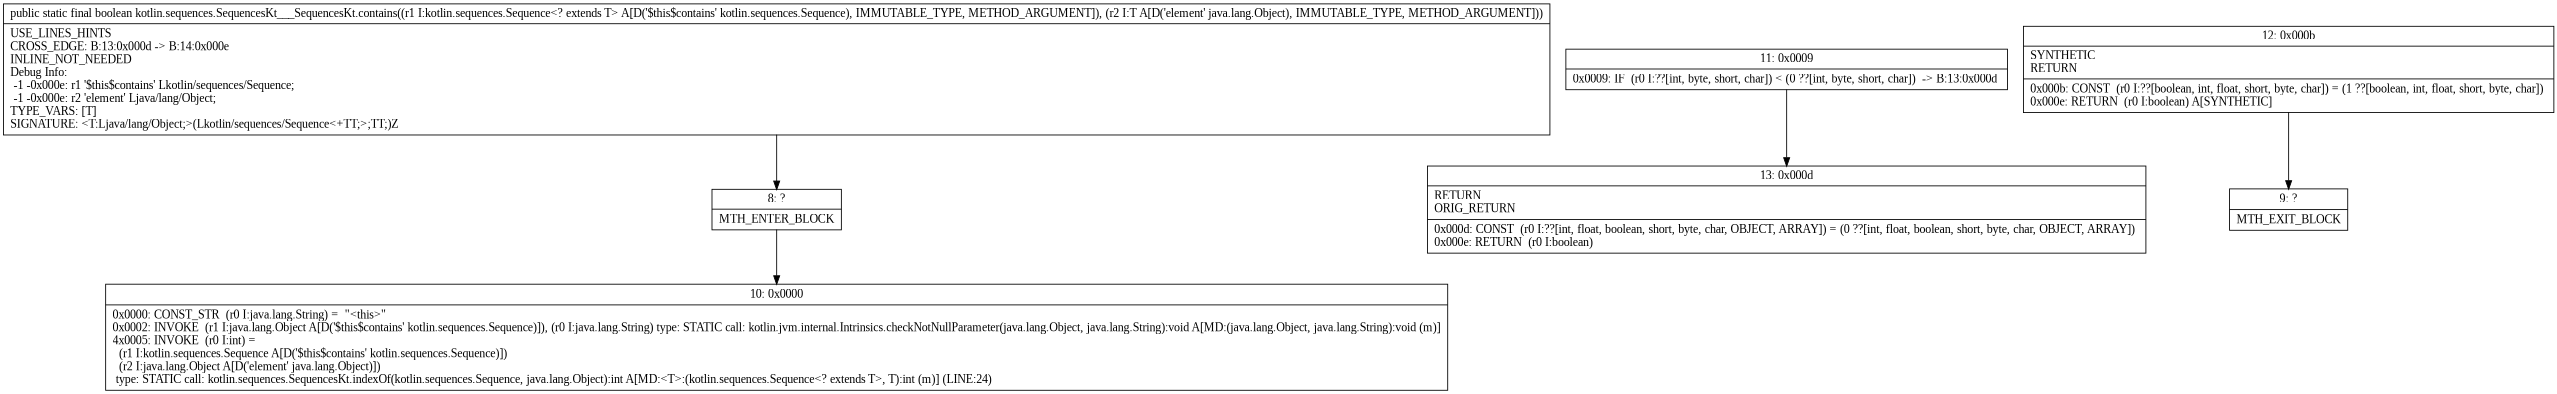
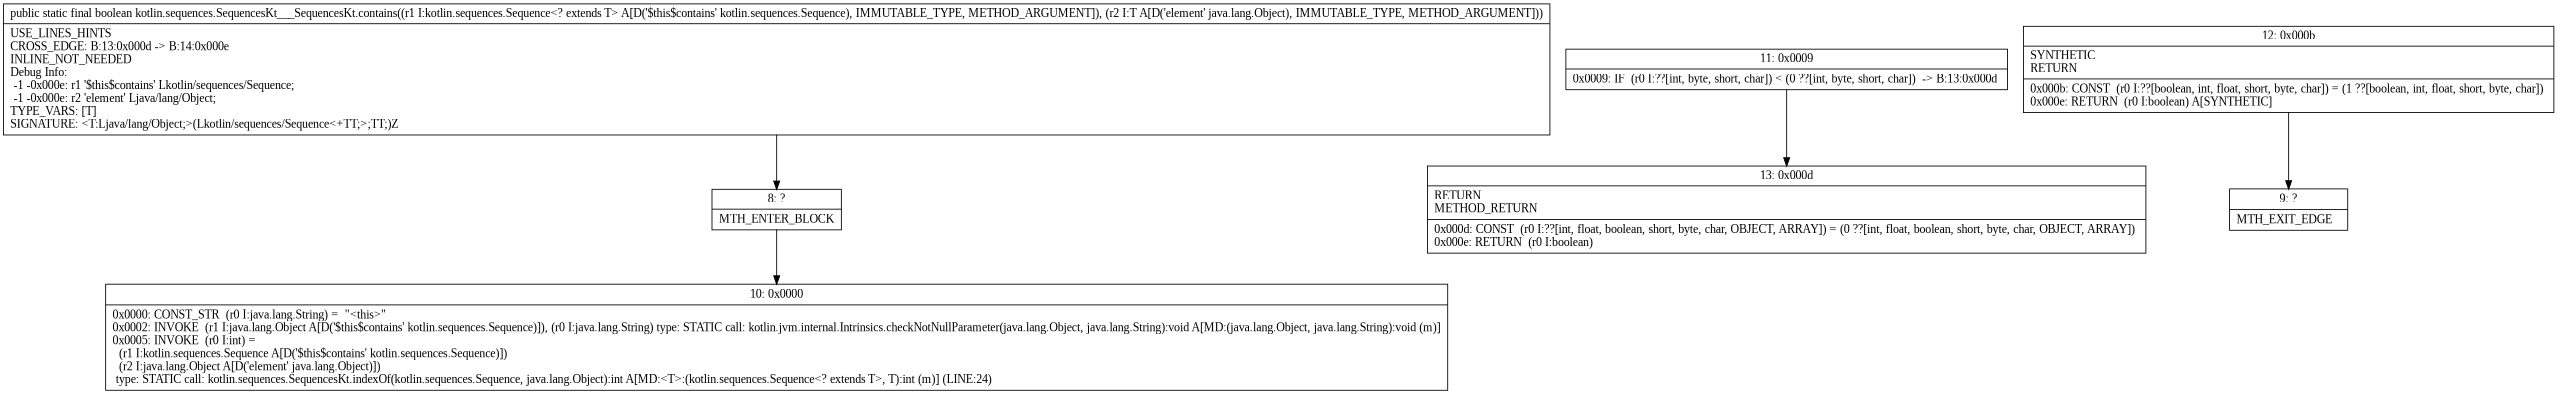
(1475, 209) -> (1486, 209)
(2289, 220) -> (2285, 220)
(186, 341) -> (186, 341)
